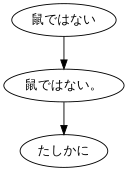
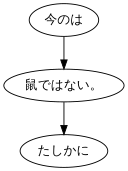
(64, 20) -> (64, 20)
